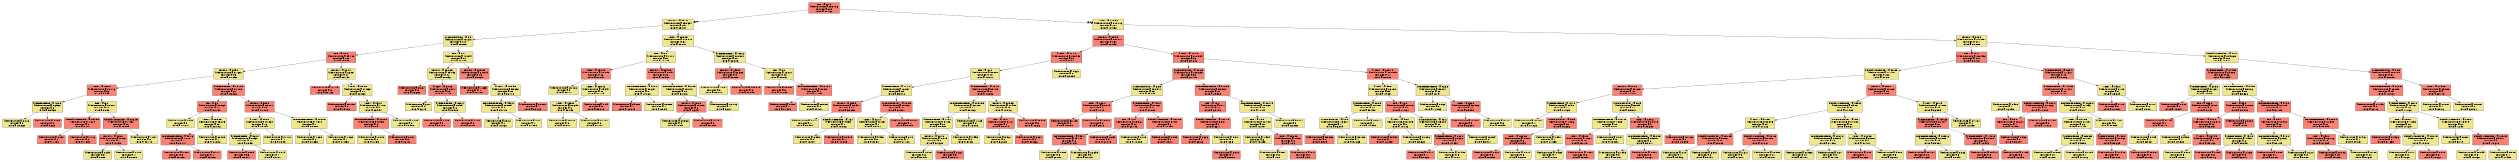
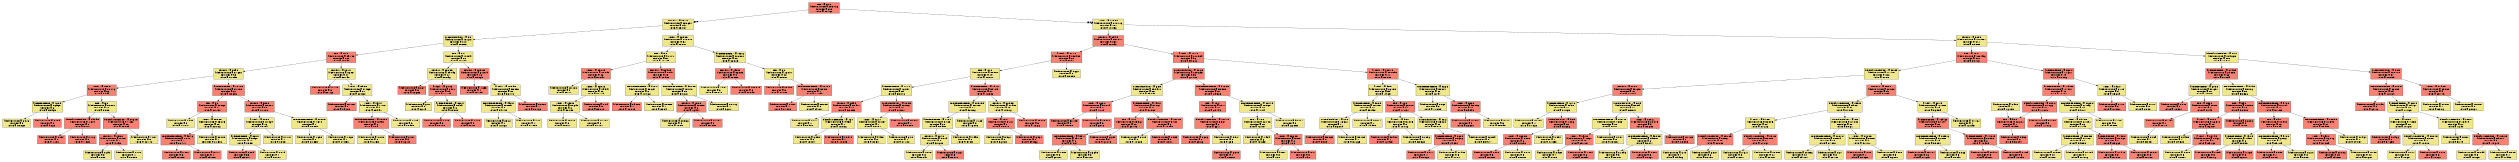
(212, 140) -> (212, 140)
(1134, 140) -> (1134, 140)
(950, 155) -> (950, 155)
